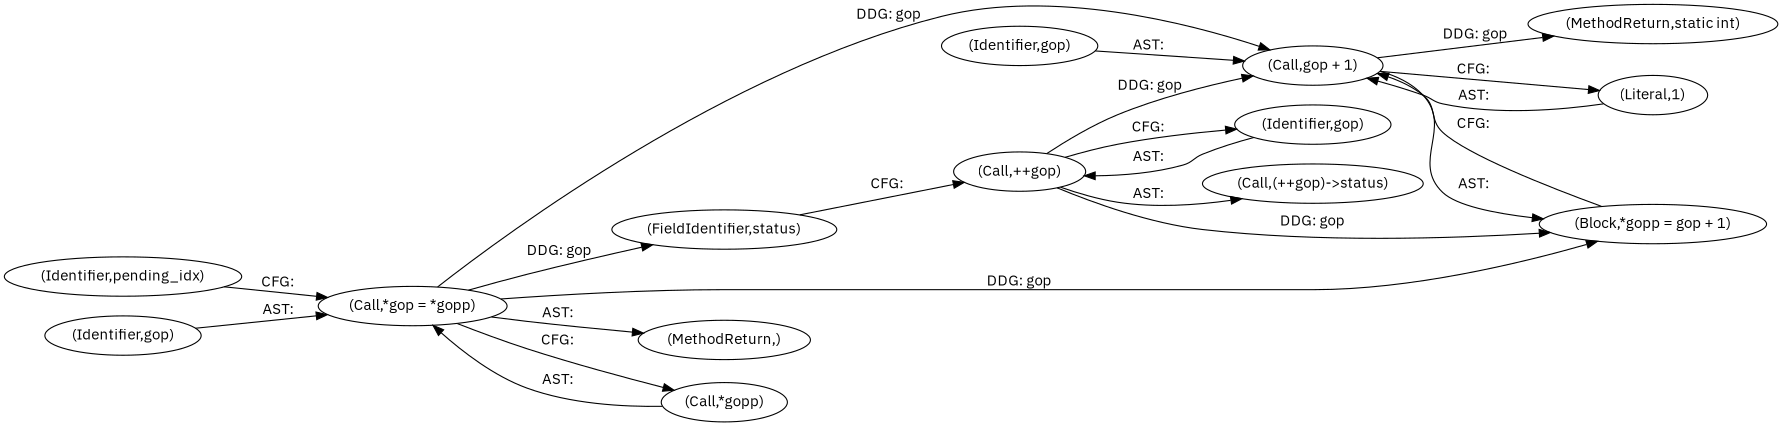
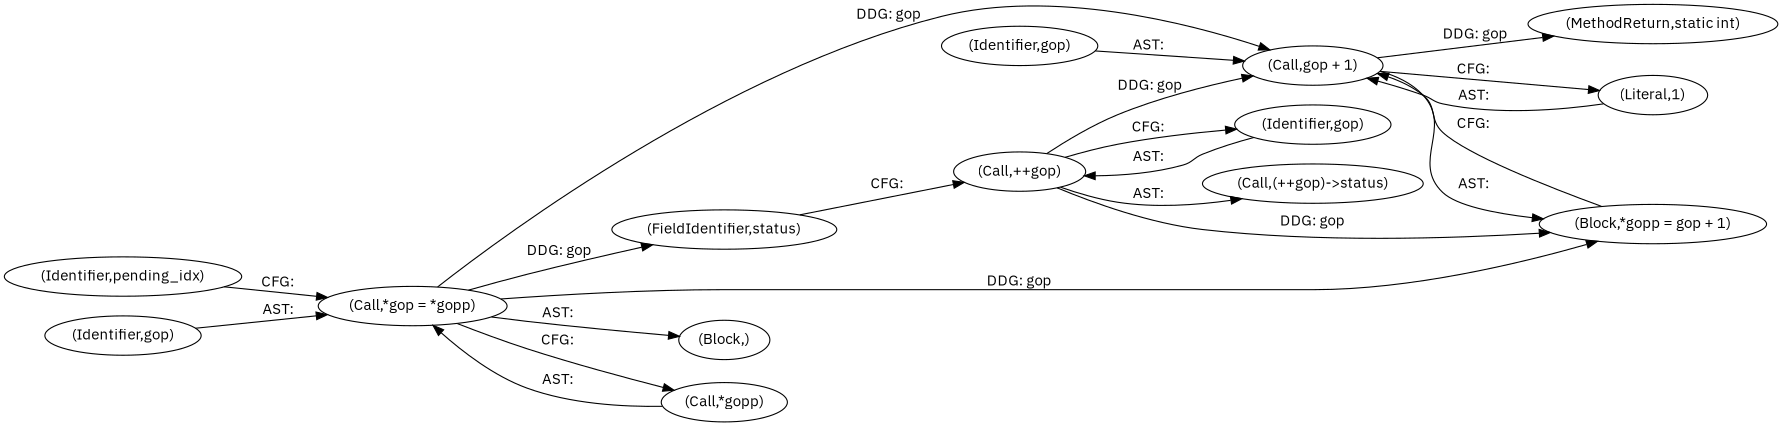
(724, 340) -> (724, 340)
